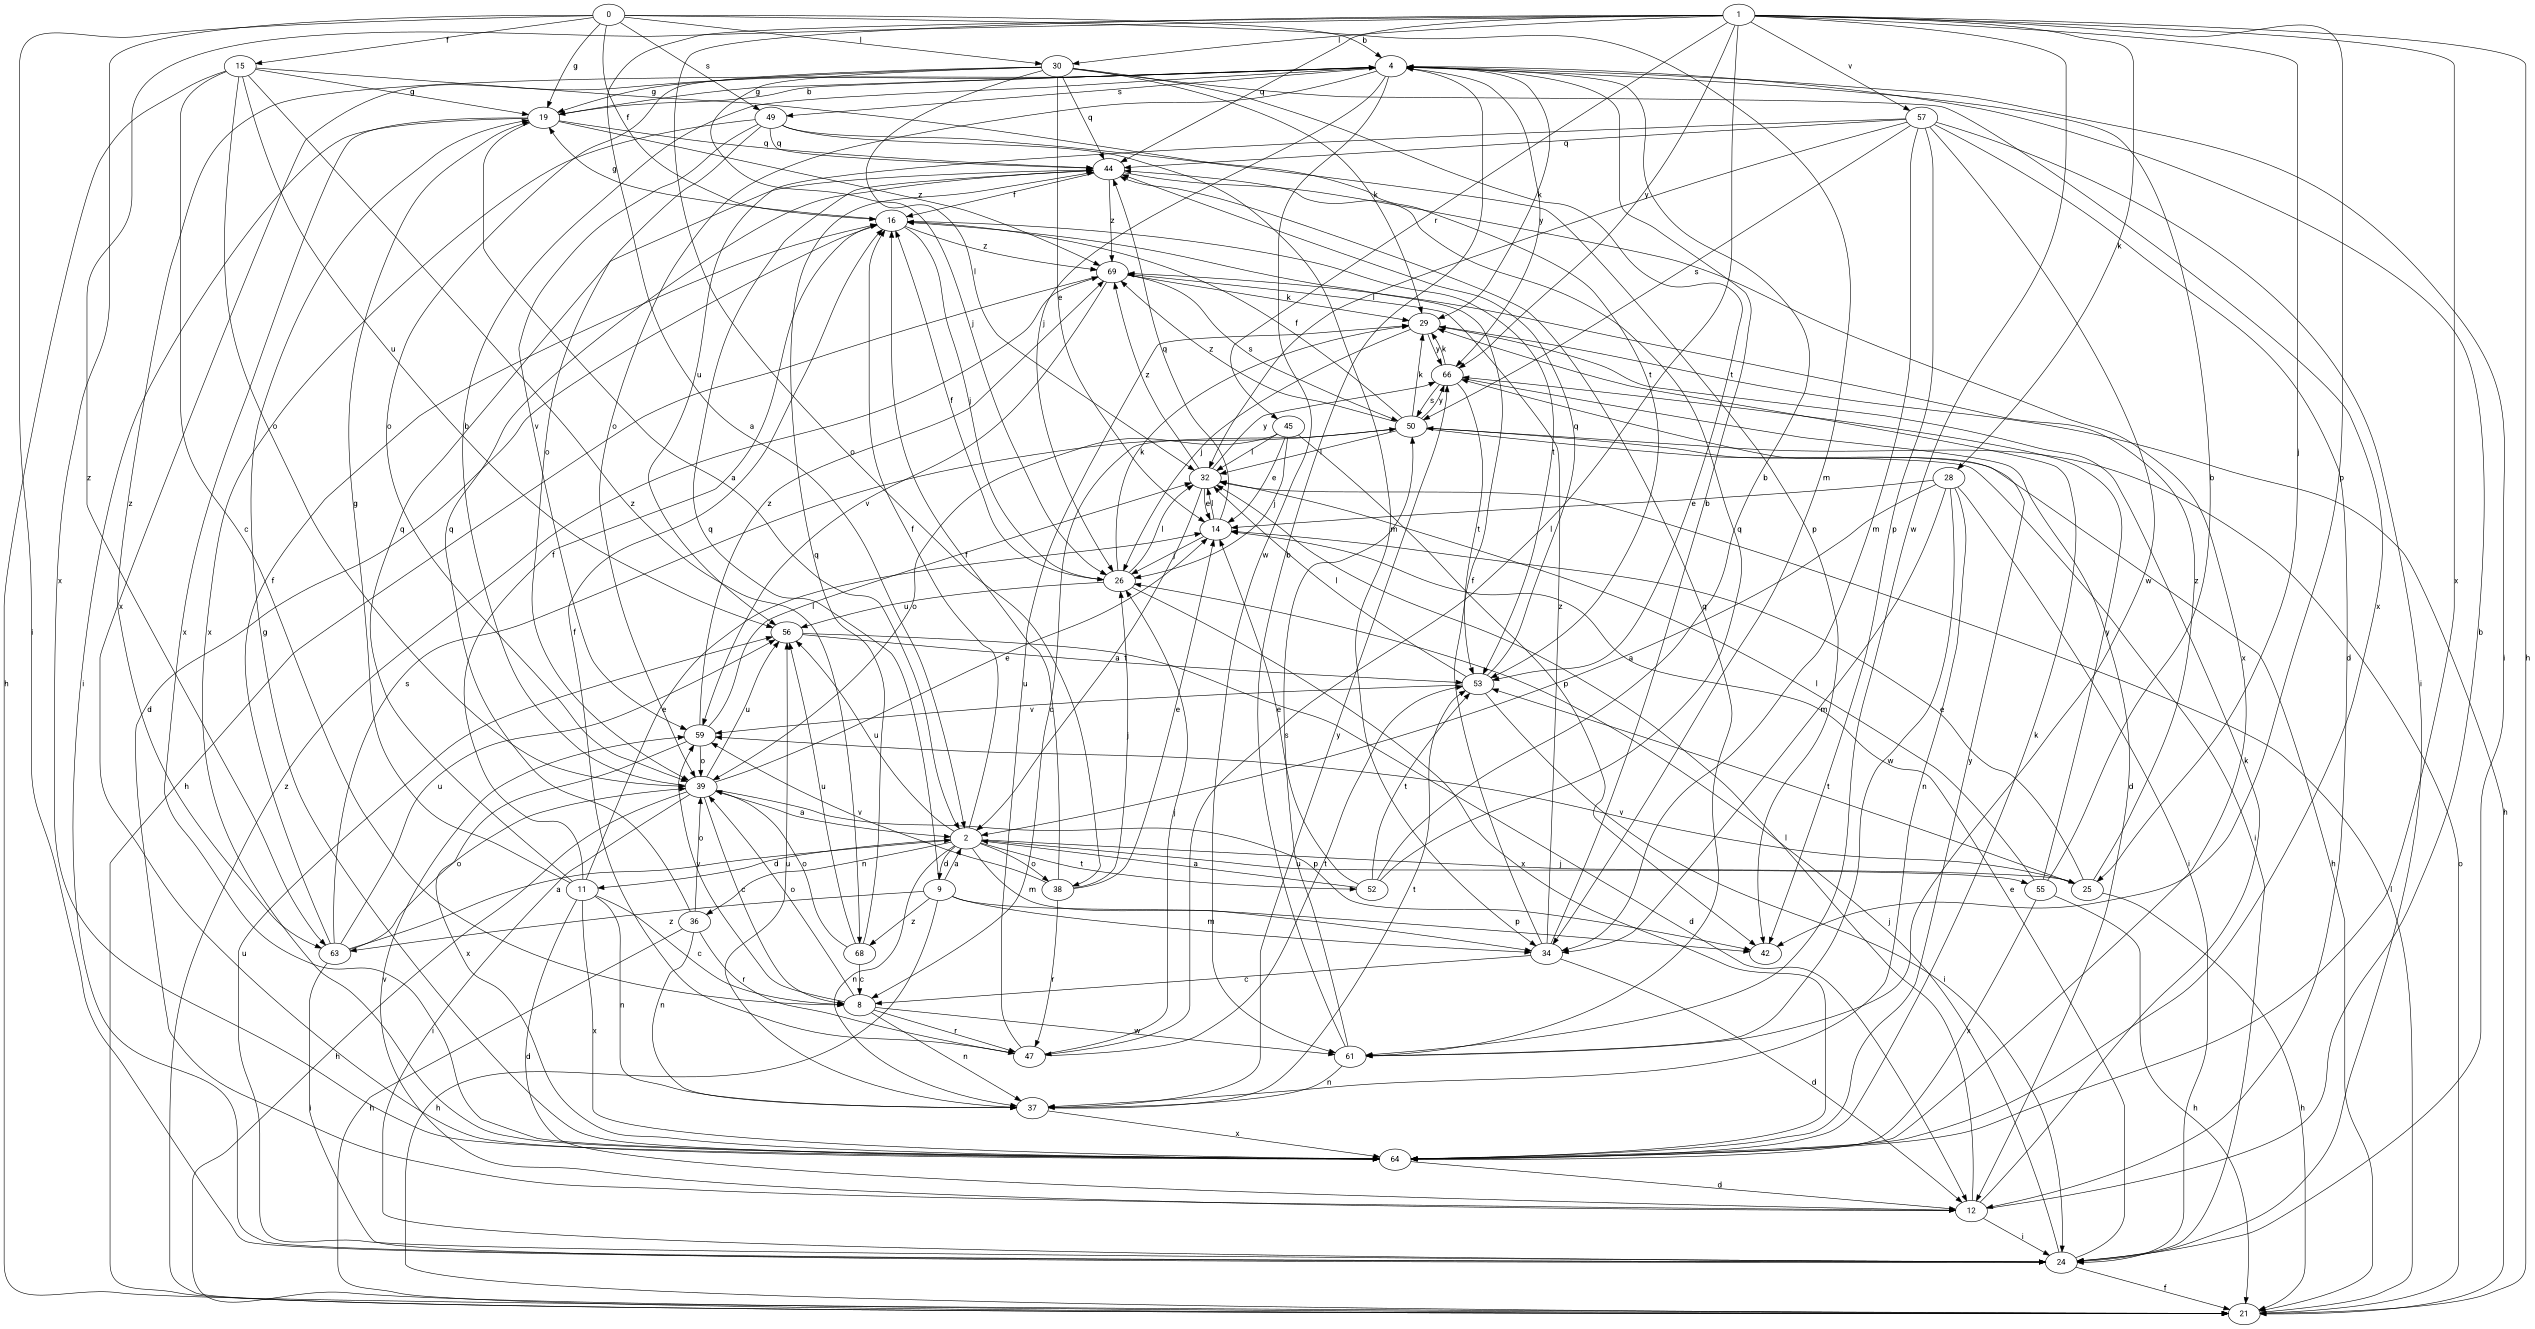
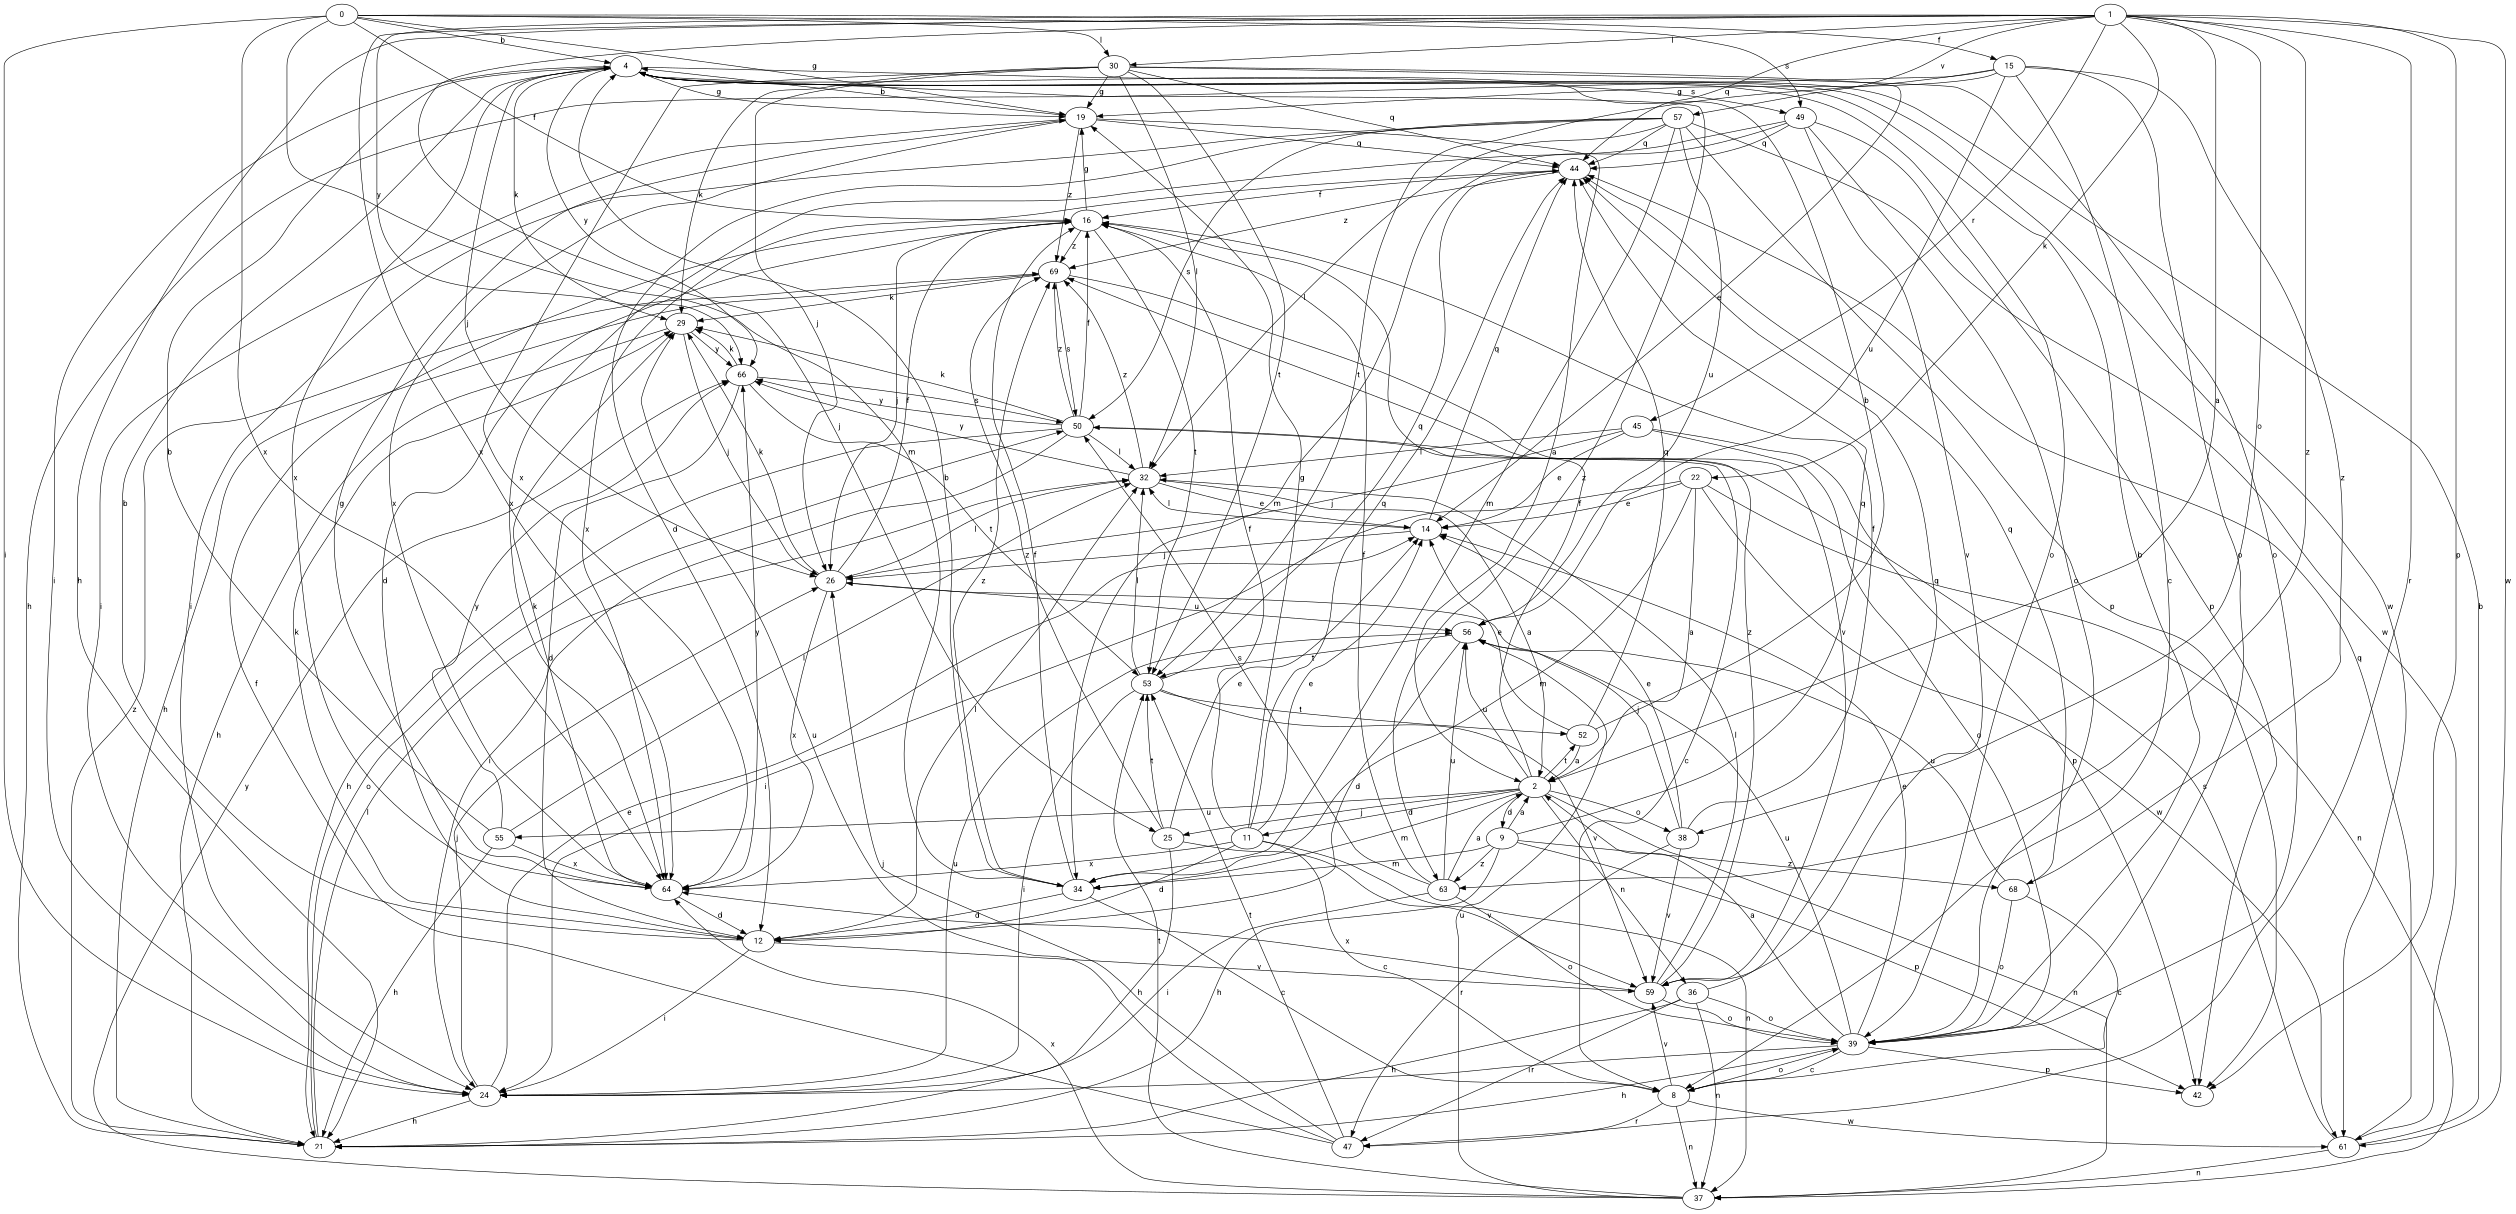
(1949, 478) -> (1696, 478)
(1551, 530) -> (2410, 581)
(1403, 781) -> (1349, 718)
(2165, 1288) -> (415, 1122)
